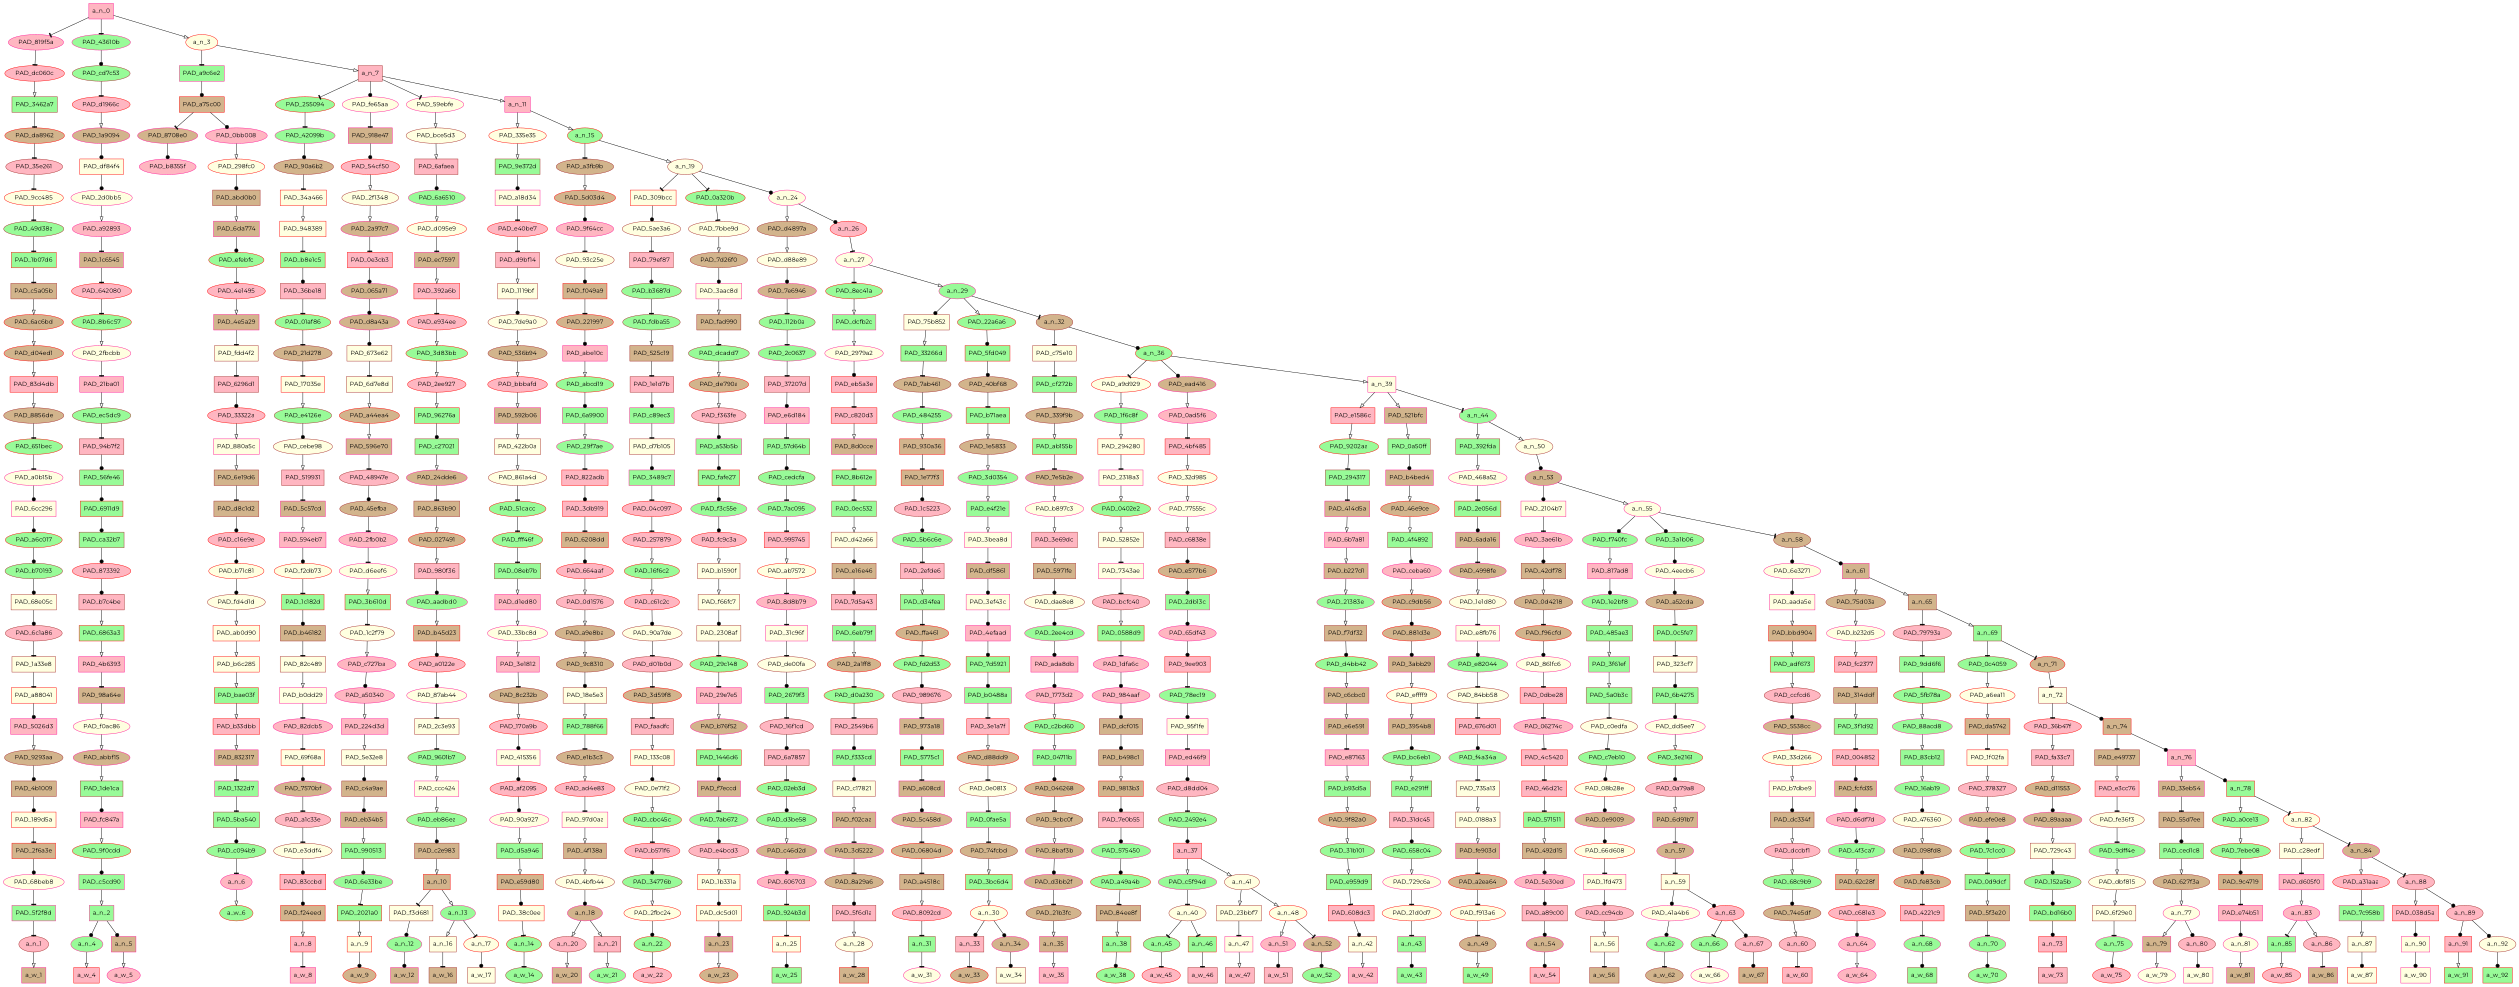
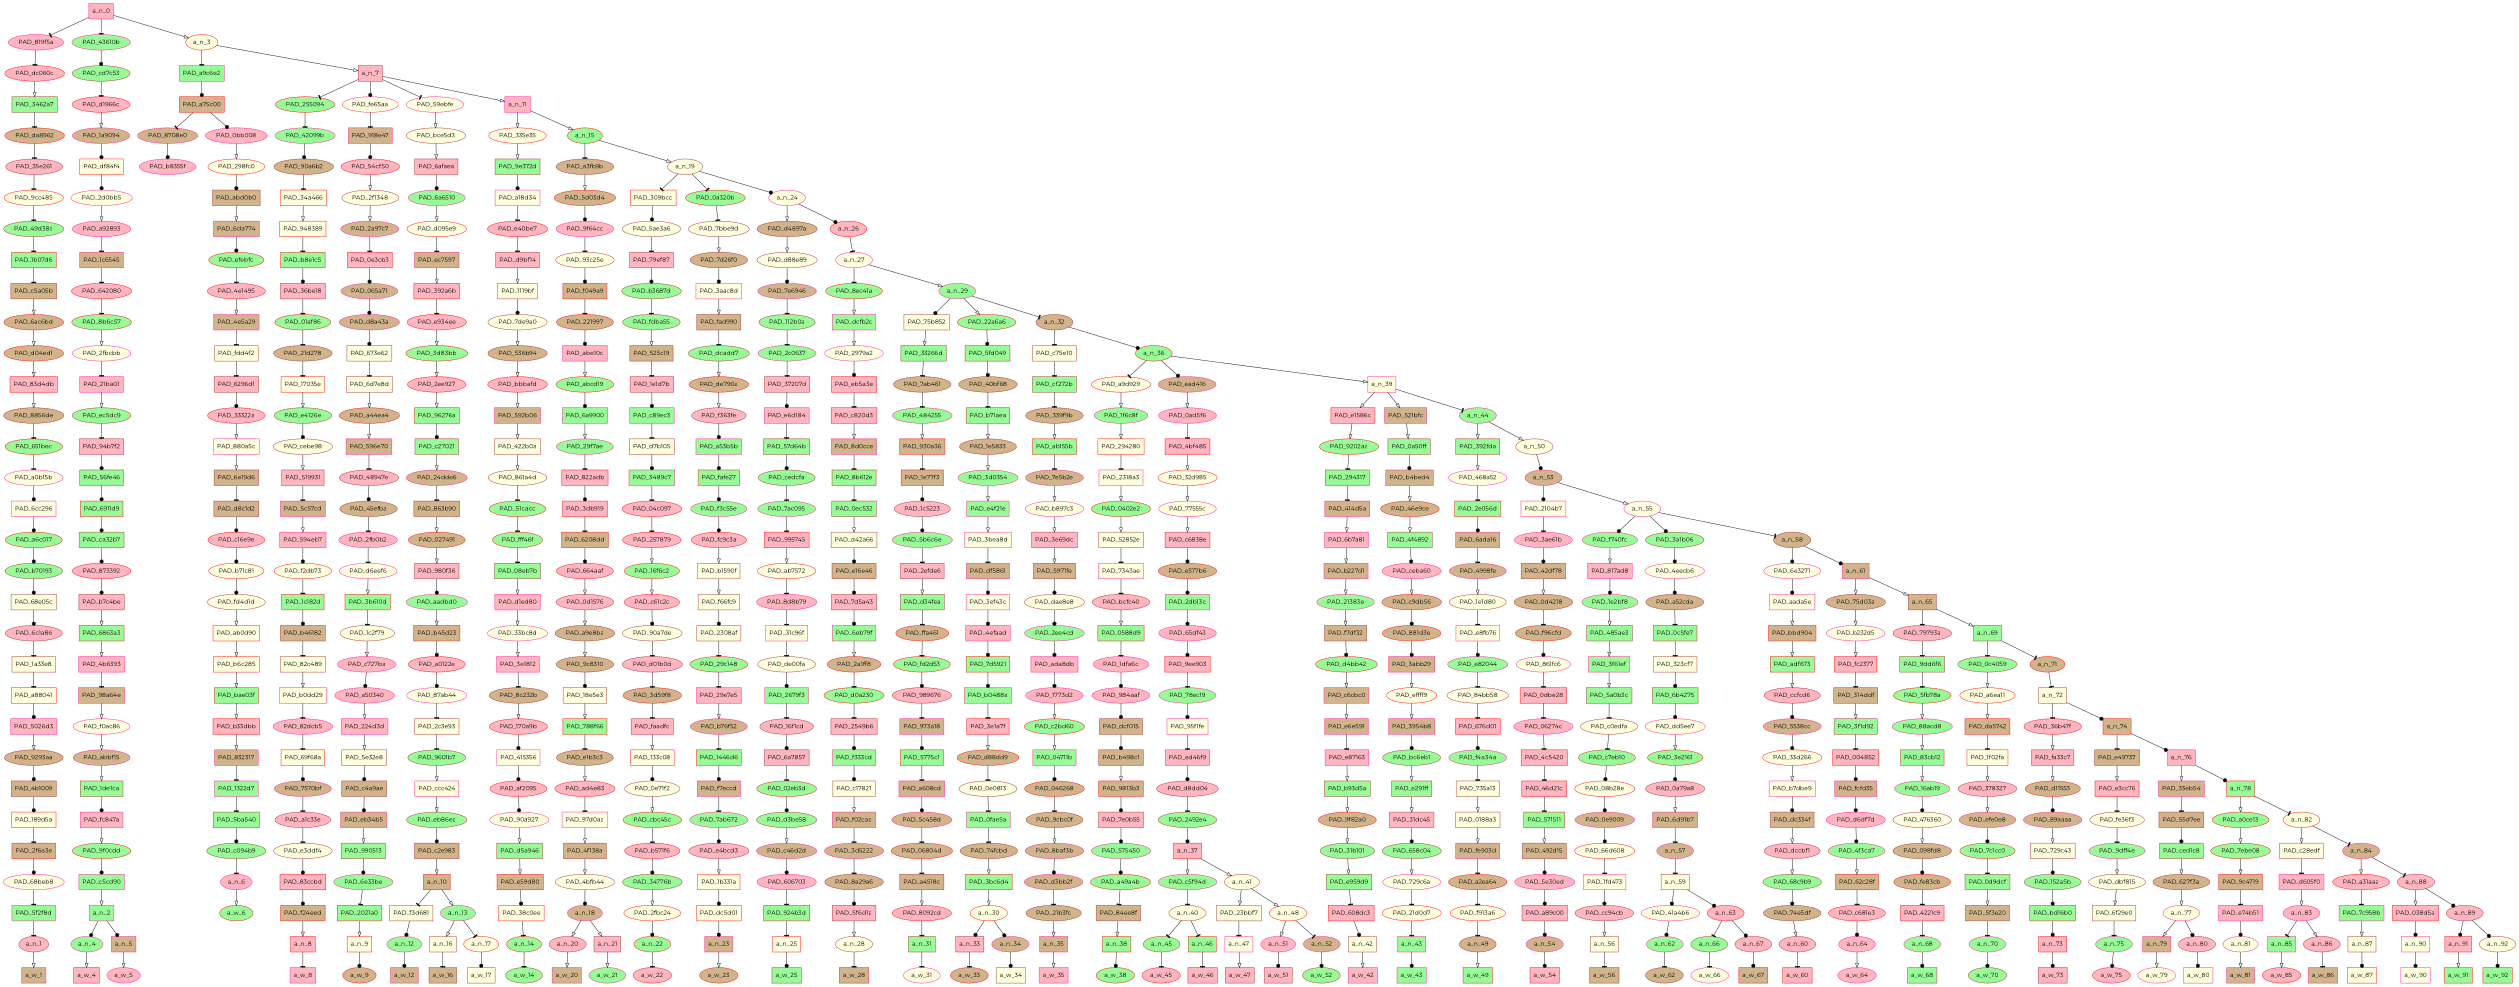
(719, 602) -> (719, 602)
(2241, 865) -> (2241, 865)
